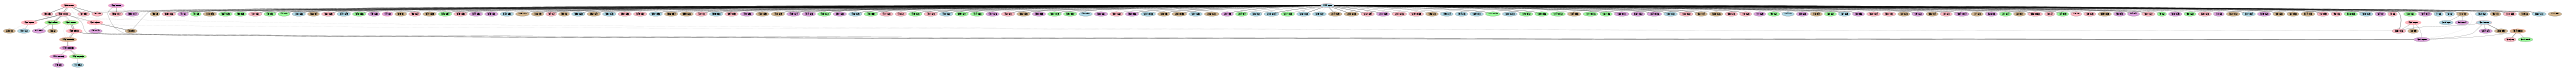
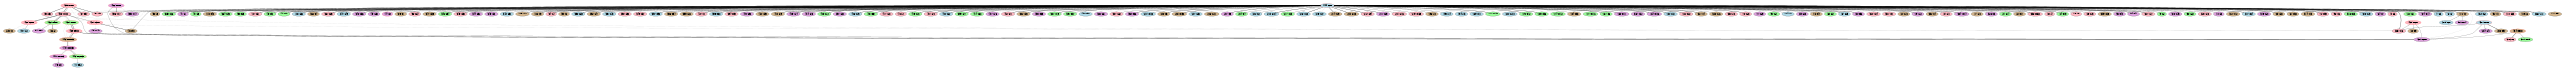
(169, 14) -> (169, 14)
(359, 14) -> (359, 14)
